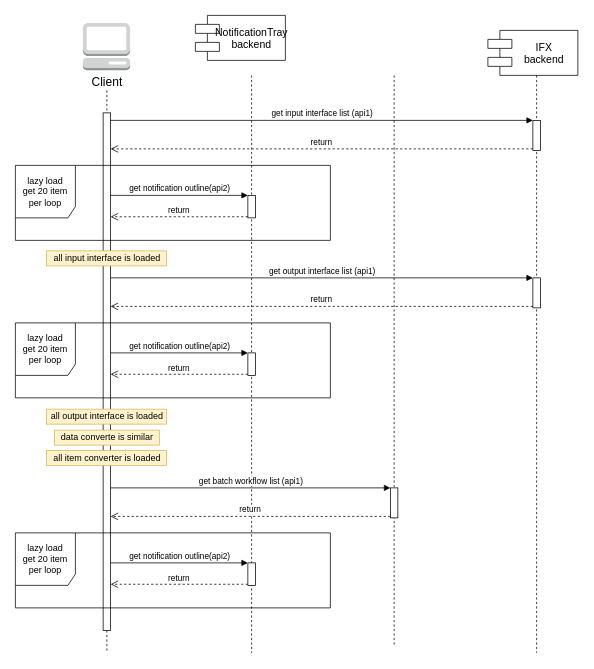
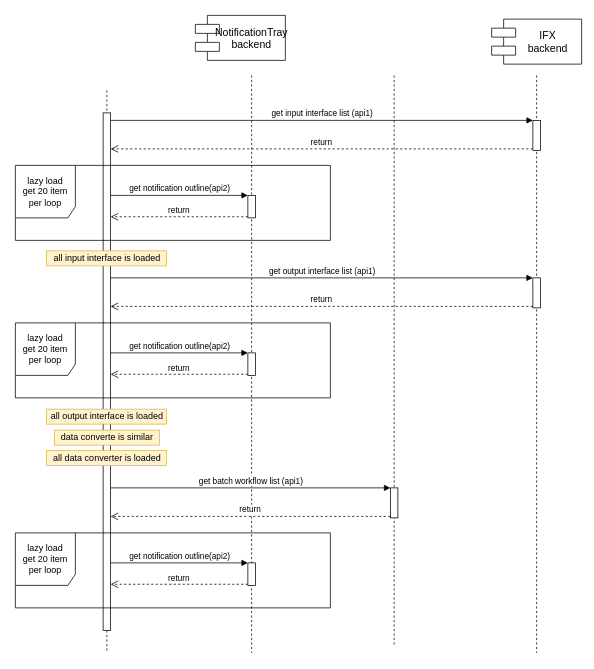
(107, 47) -> none
(533, 53) -> (537, 42)
(107, 458) -> (107, 458)
